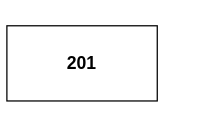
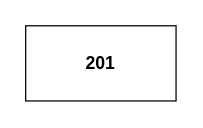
(82, 63) -> (101, 63)
